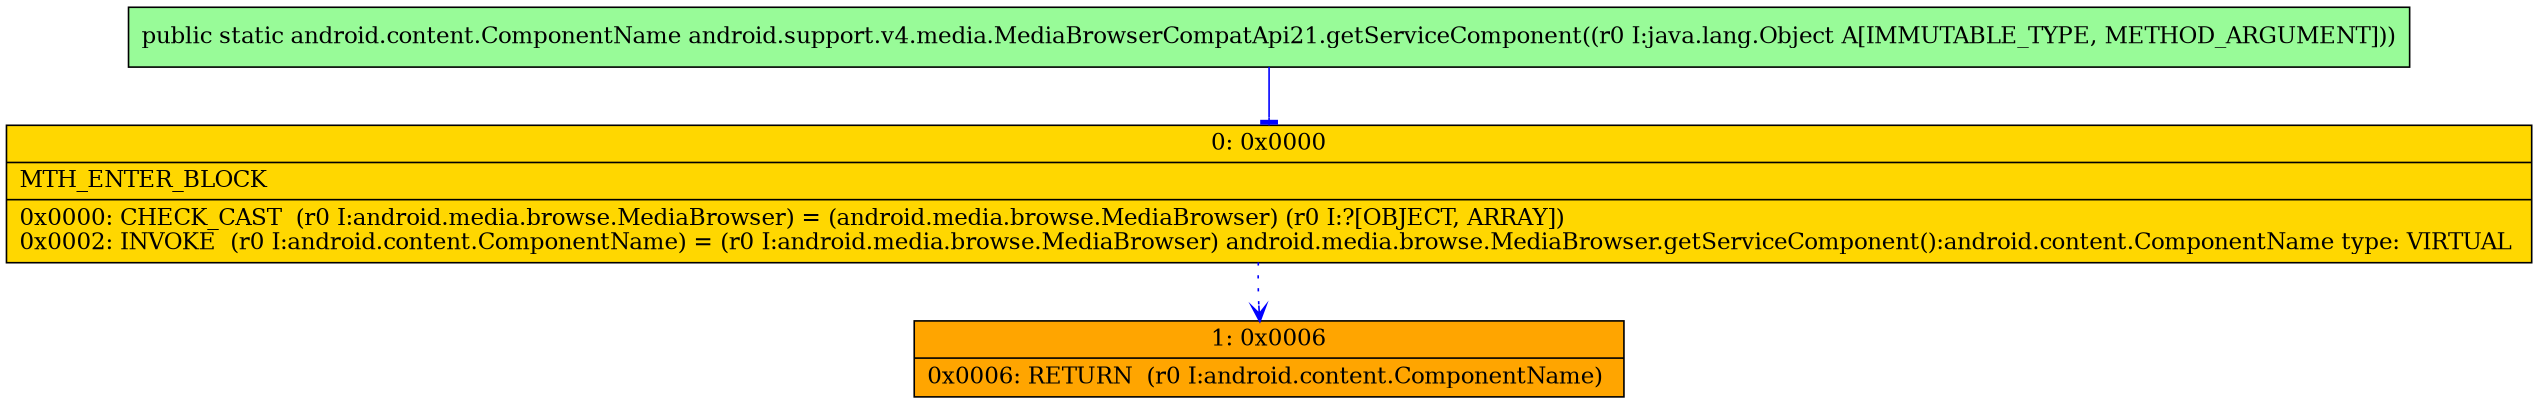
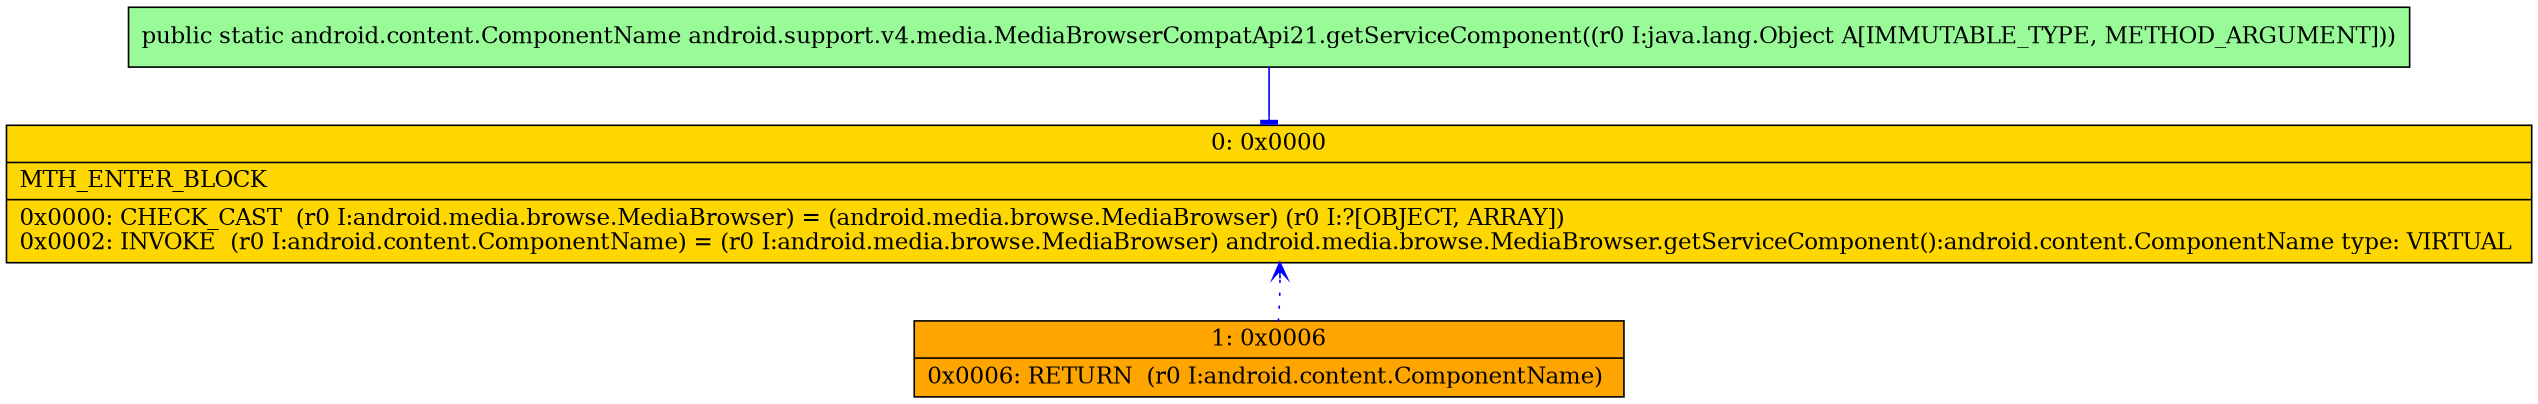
(1258, 284) -> (1280, 300)
